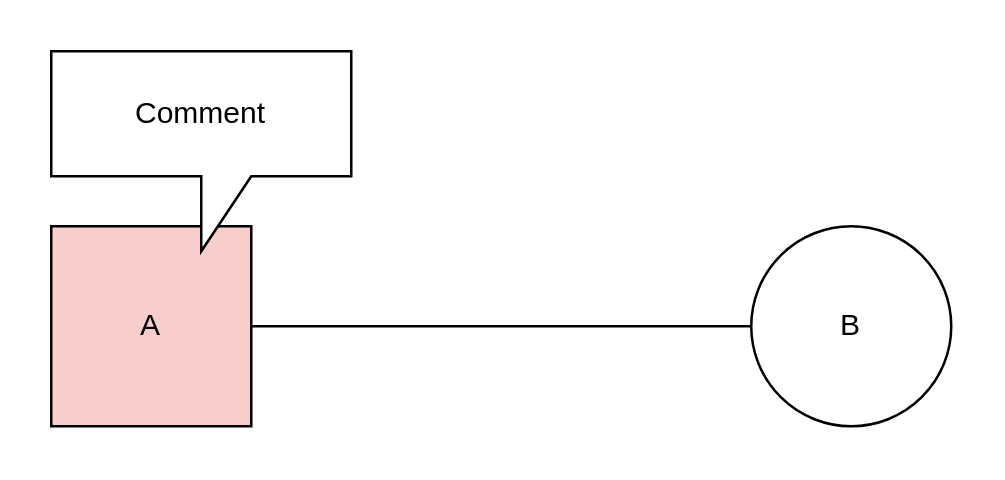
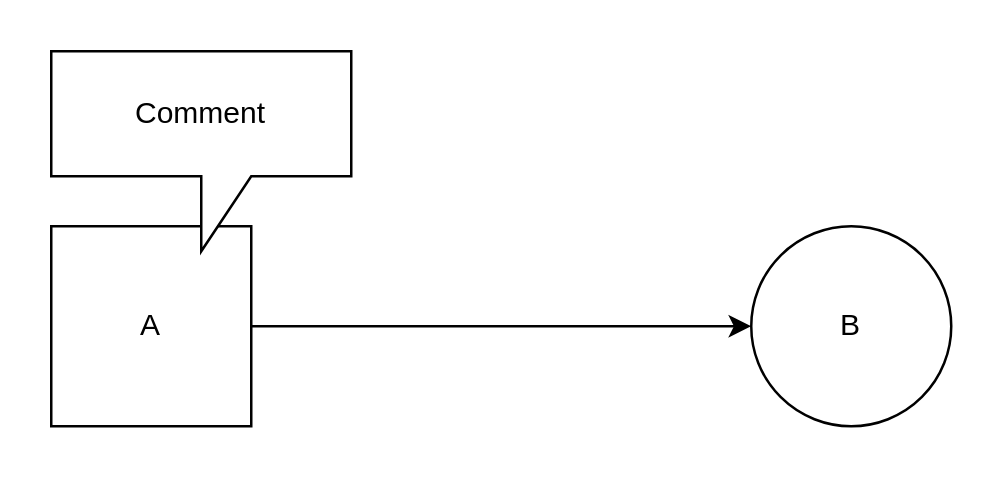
(151, 326) -> (151, 326)
(740, 326) -> (733, 326)
